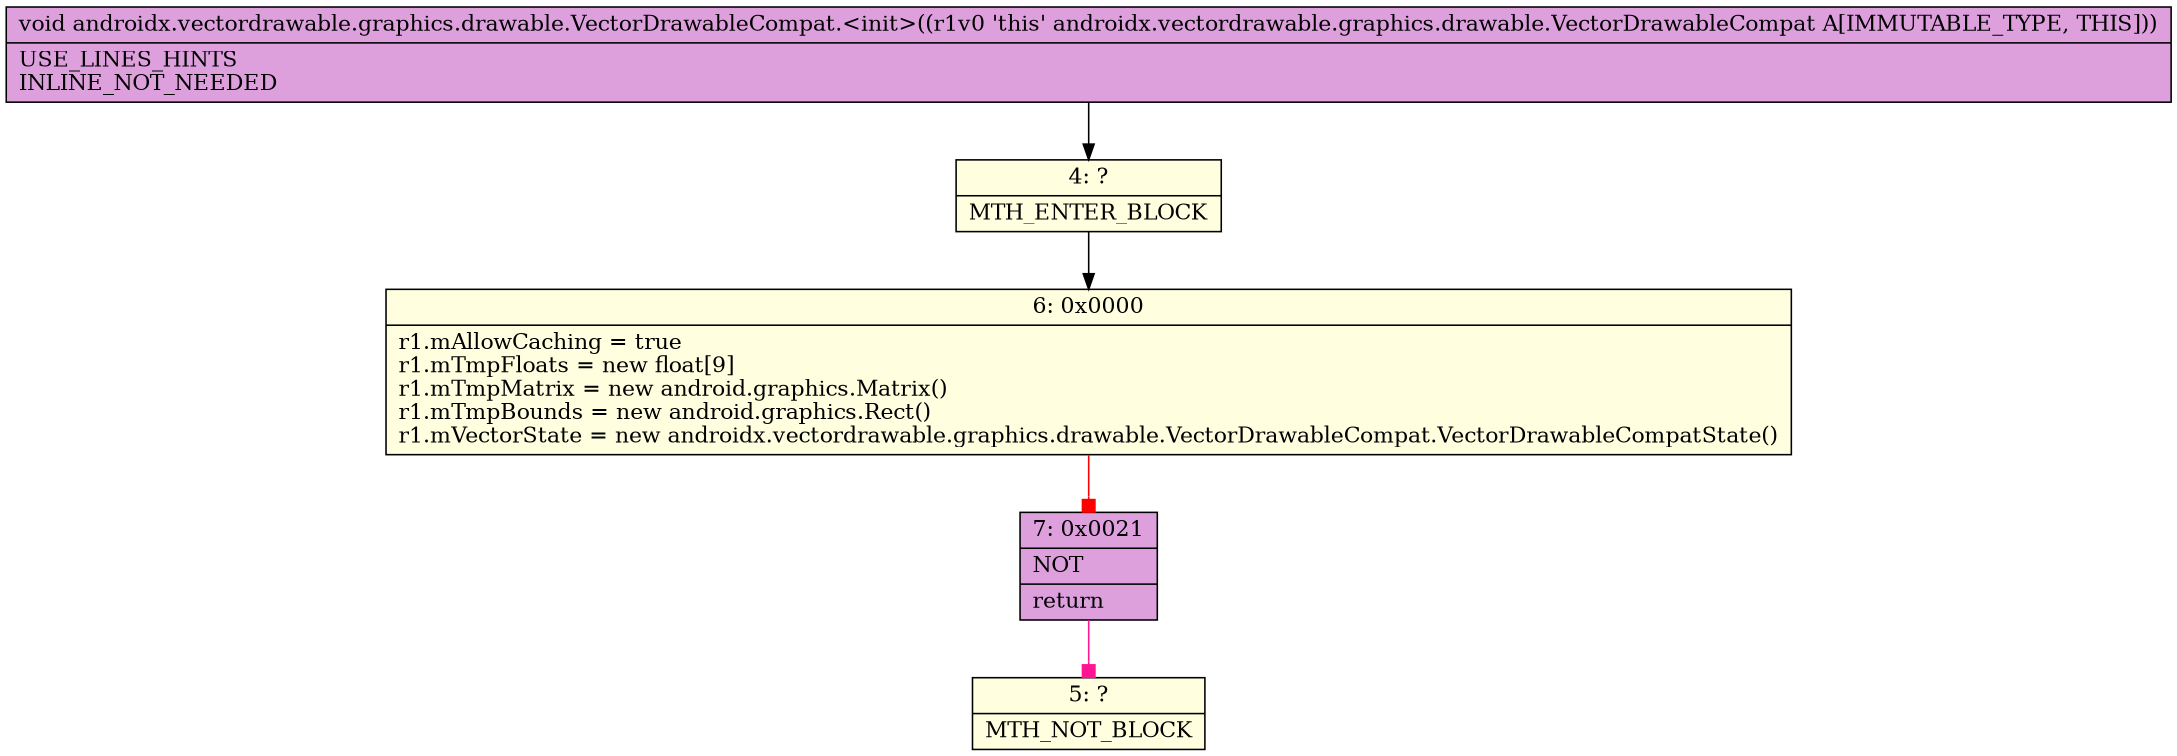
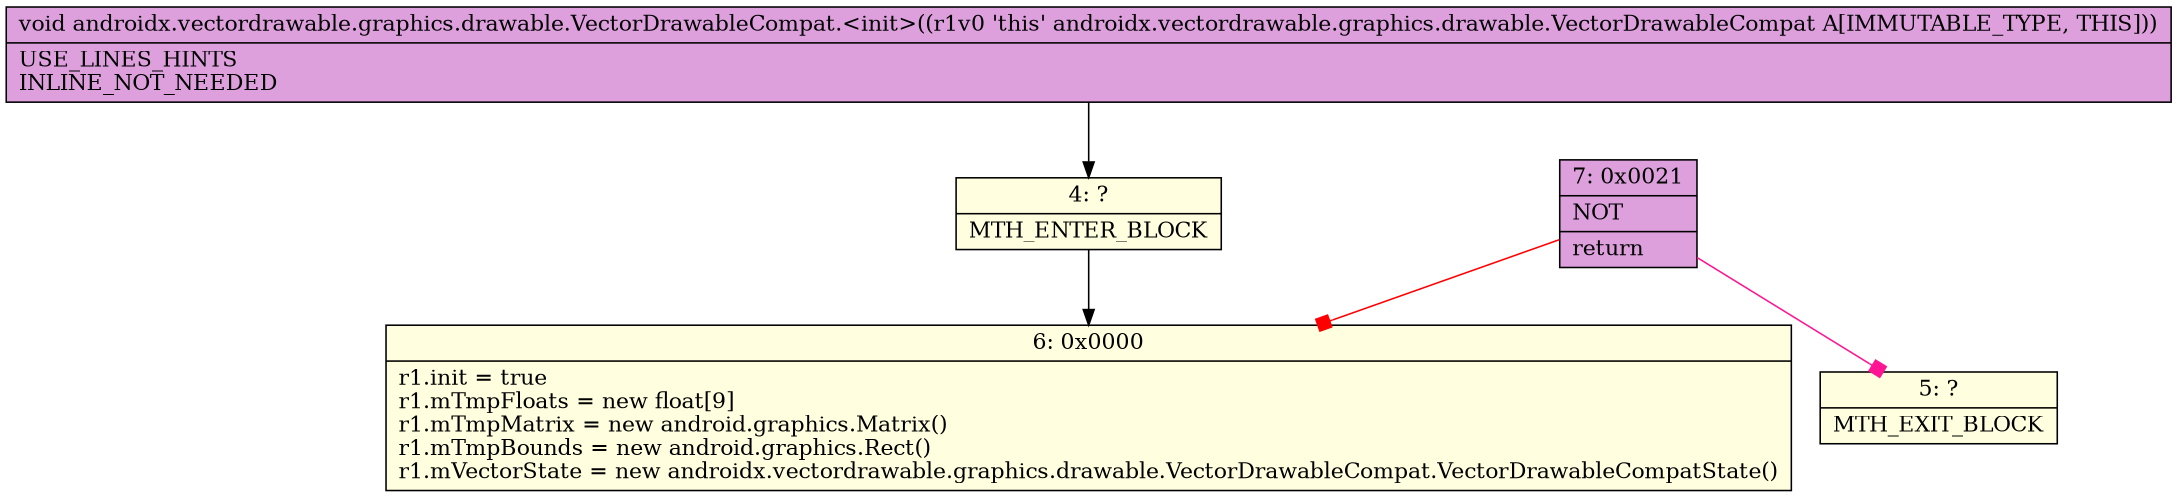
(540, 342) -> (473, 378)
(1089, 476) -> (1446, 280)
(1089, 731) -> (1939, 425)
